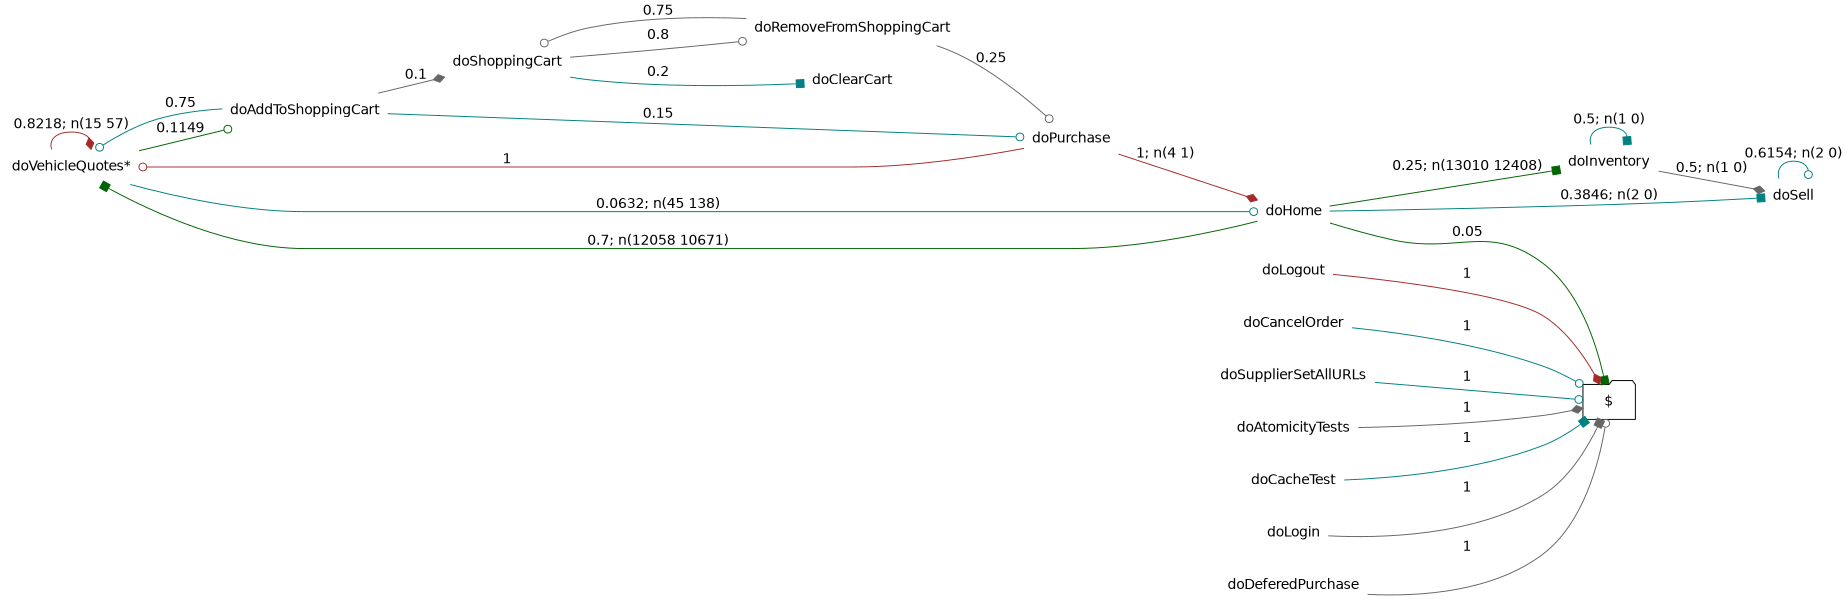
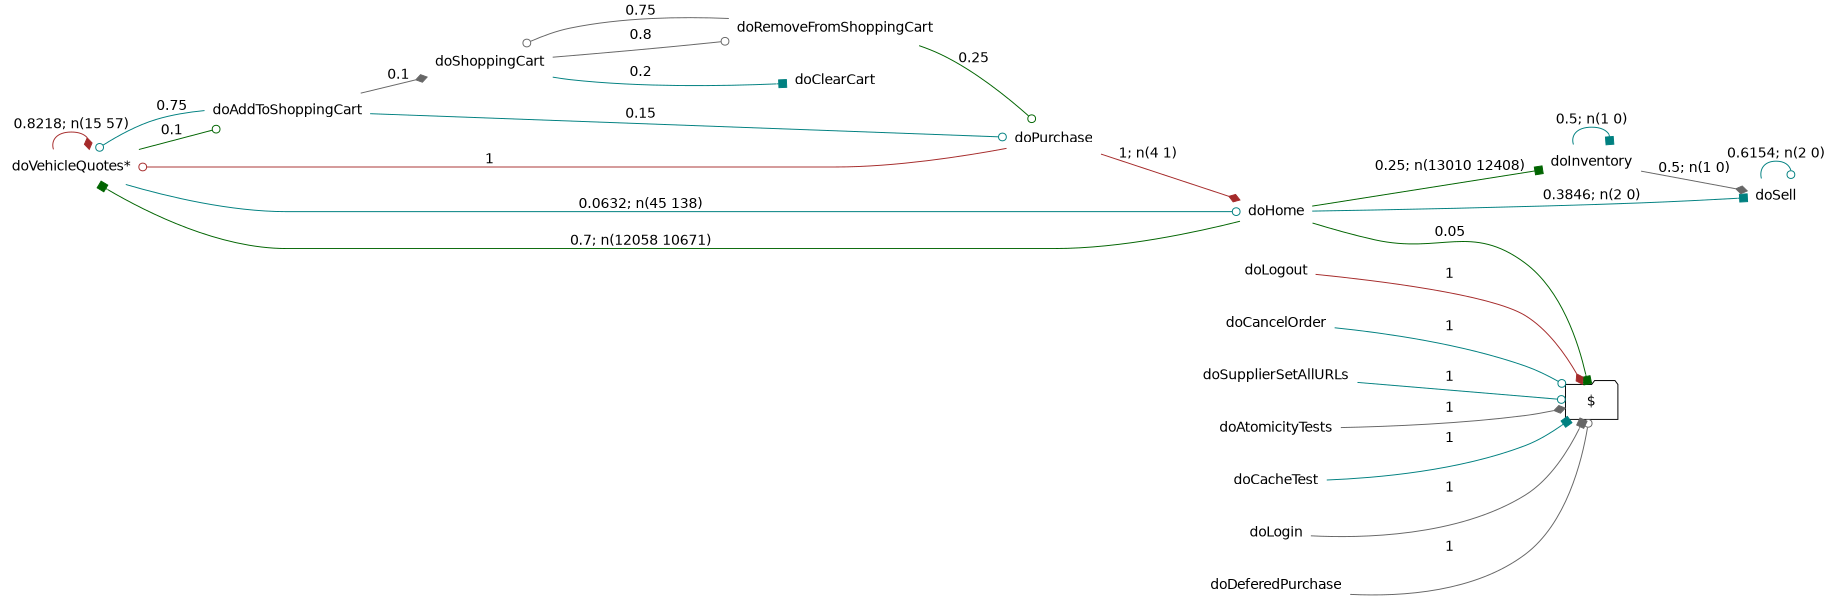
(995, 76) -> (977, 76)
(181, 129) -> (172, 131)
